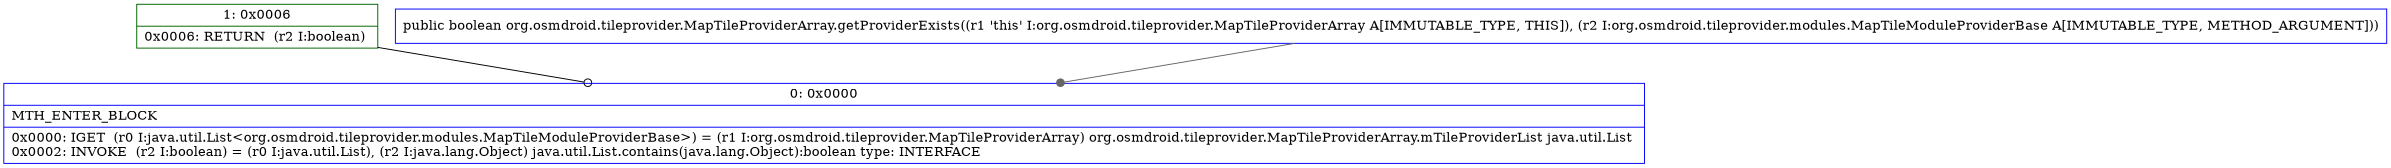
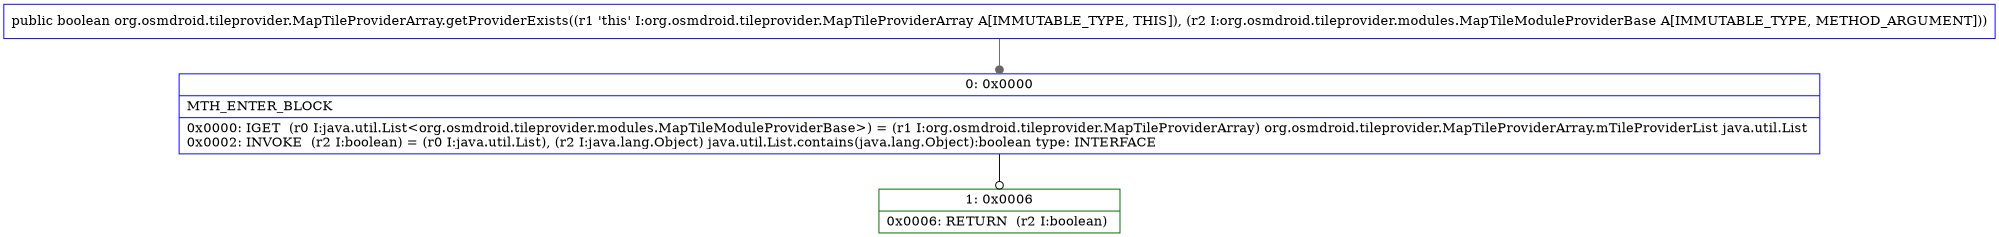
(481, 65) -> (999, 168)
